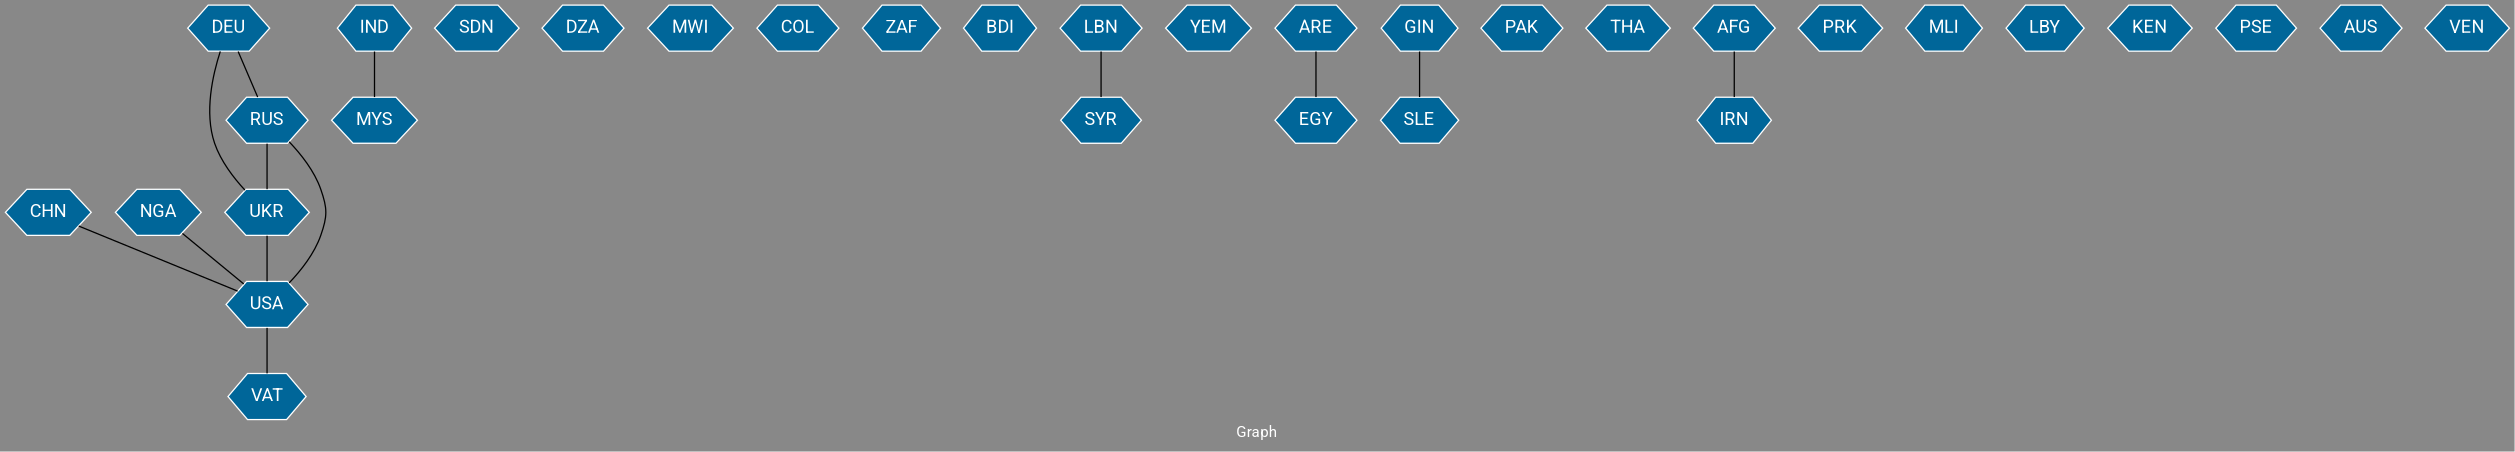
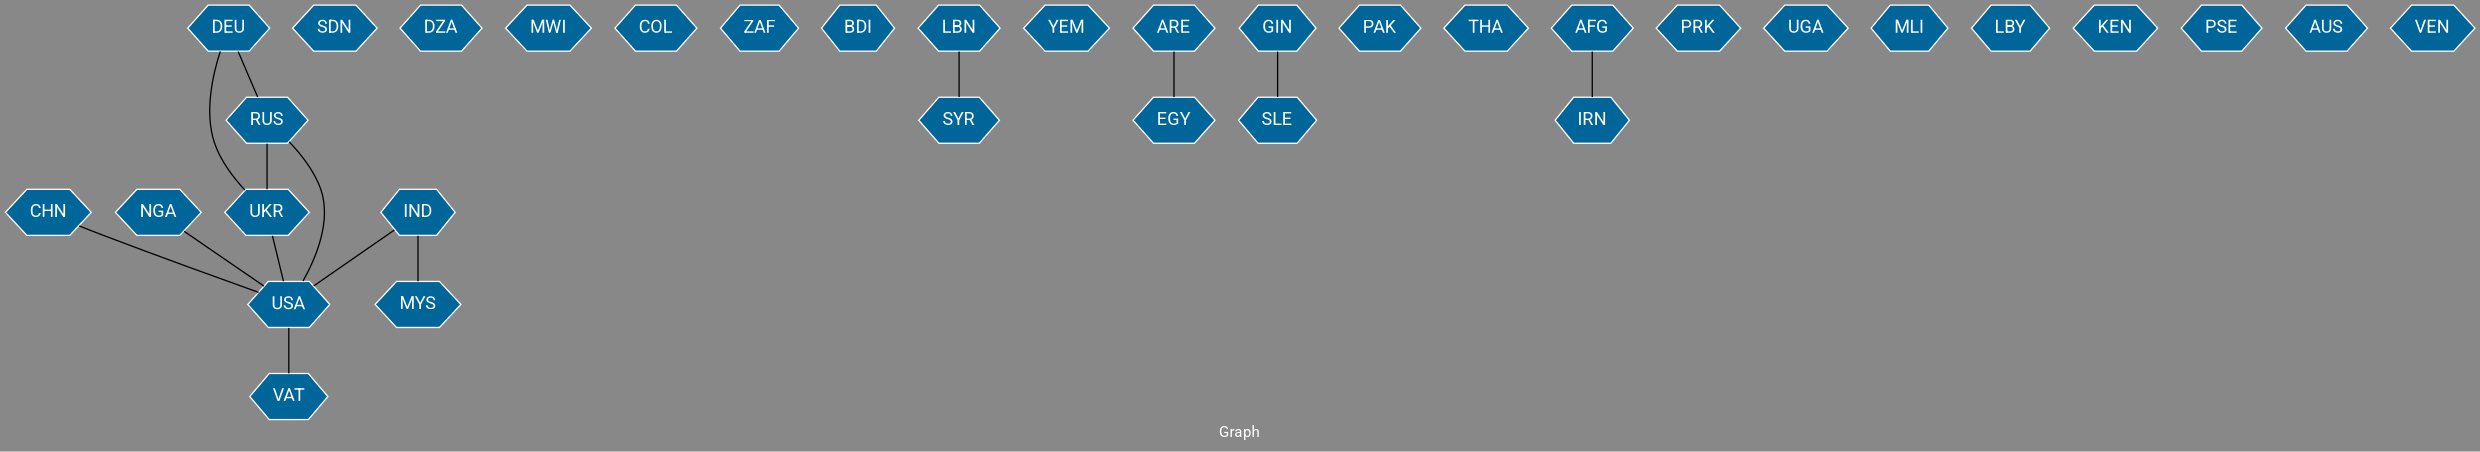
none -> (1806, 28)
none -> (354, 258)
